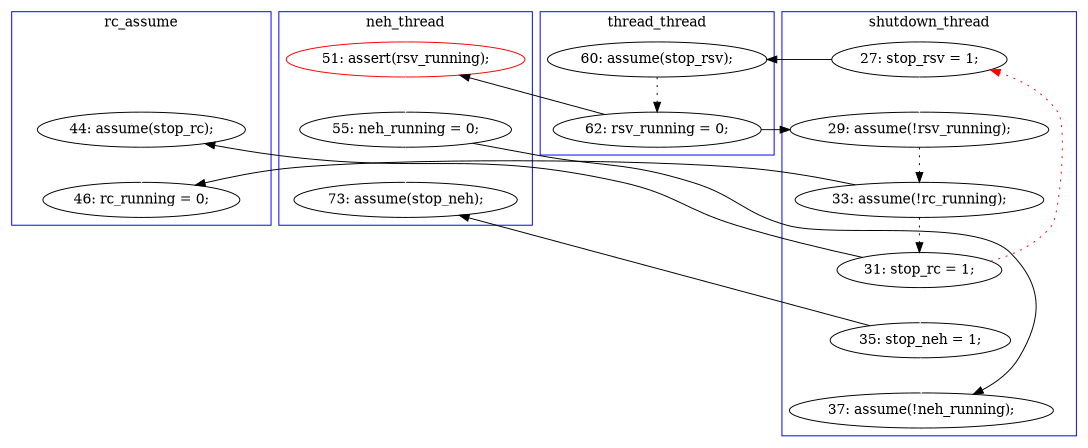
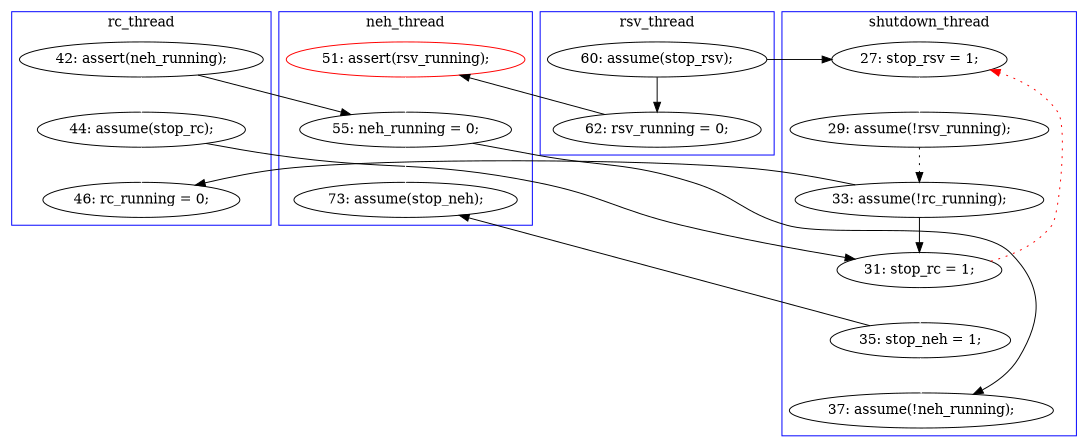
(141, 23) -> (141, 23)
(657, 23) -> (657, 23)
none -> (141, 59)
(804, 59) -> (795, 59)
(657, 90) -> (657, 90)
(768, 130) -> none
(545, 169) -> (513, 178)
(919, 225) -> (919, 225)
